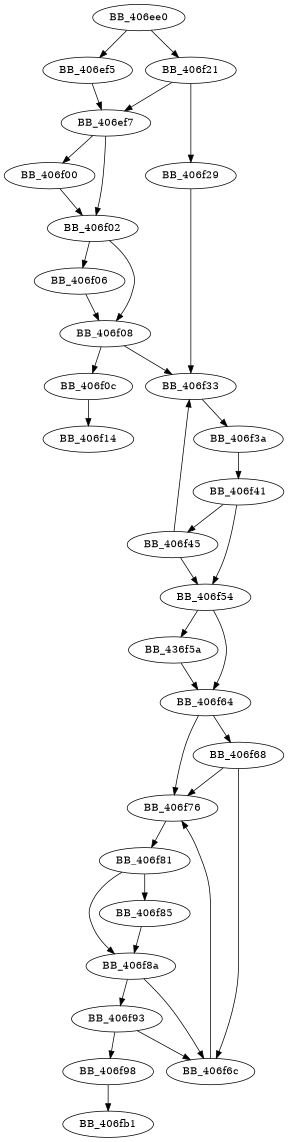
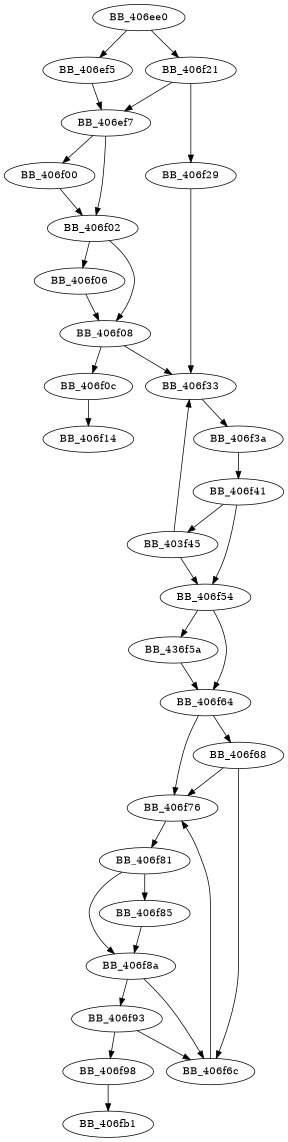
(173, 545) -> (173, 545)
